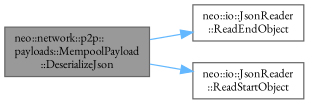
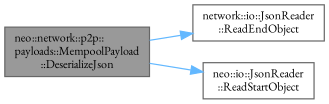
(248, 23) -> (259, 23)
